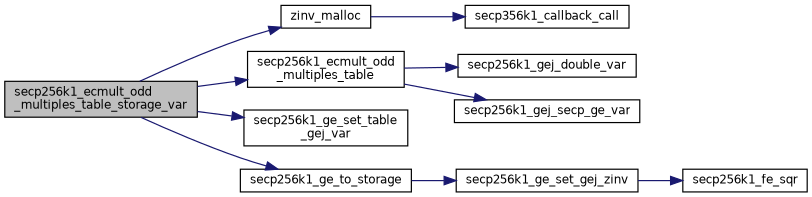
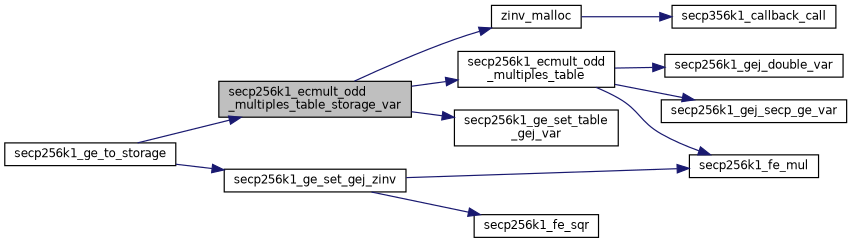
(203, 144) -> (183, 132)
none -> (754, 166)
